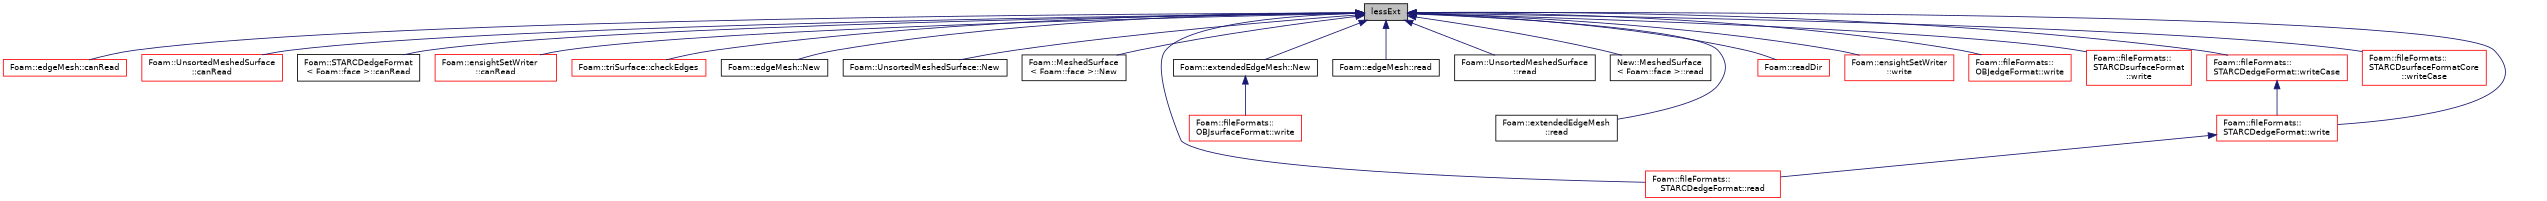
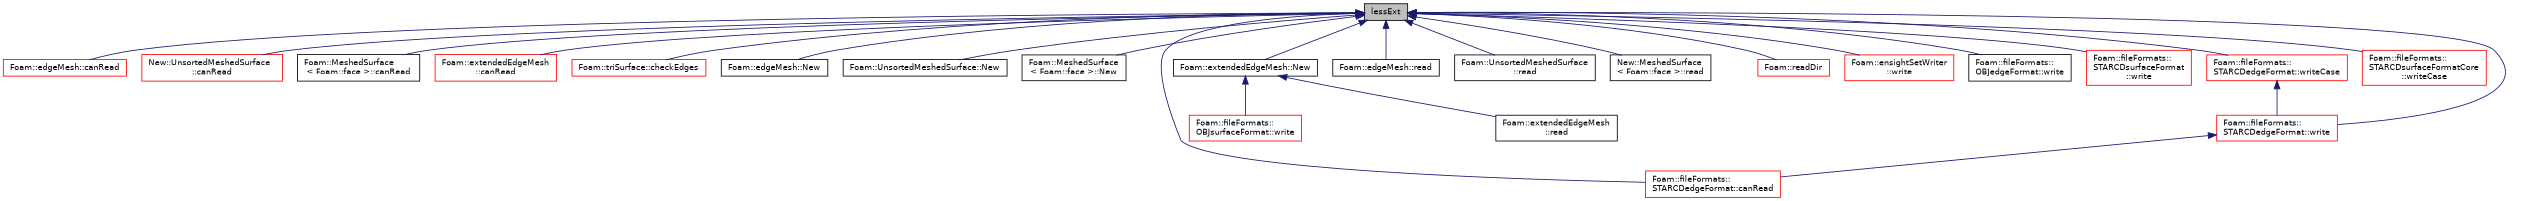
(1717, 50) -> (1391, 98)
(212, 68) -> (212, 68)
(359, 68) -> (359, 68)
(496, 68) -> (496, 68)
(2020, 68) -> (2020, 68)
(1713, 184) -> (1713, 184)
